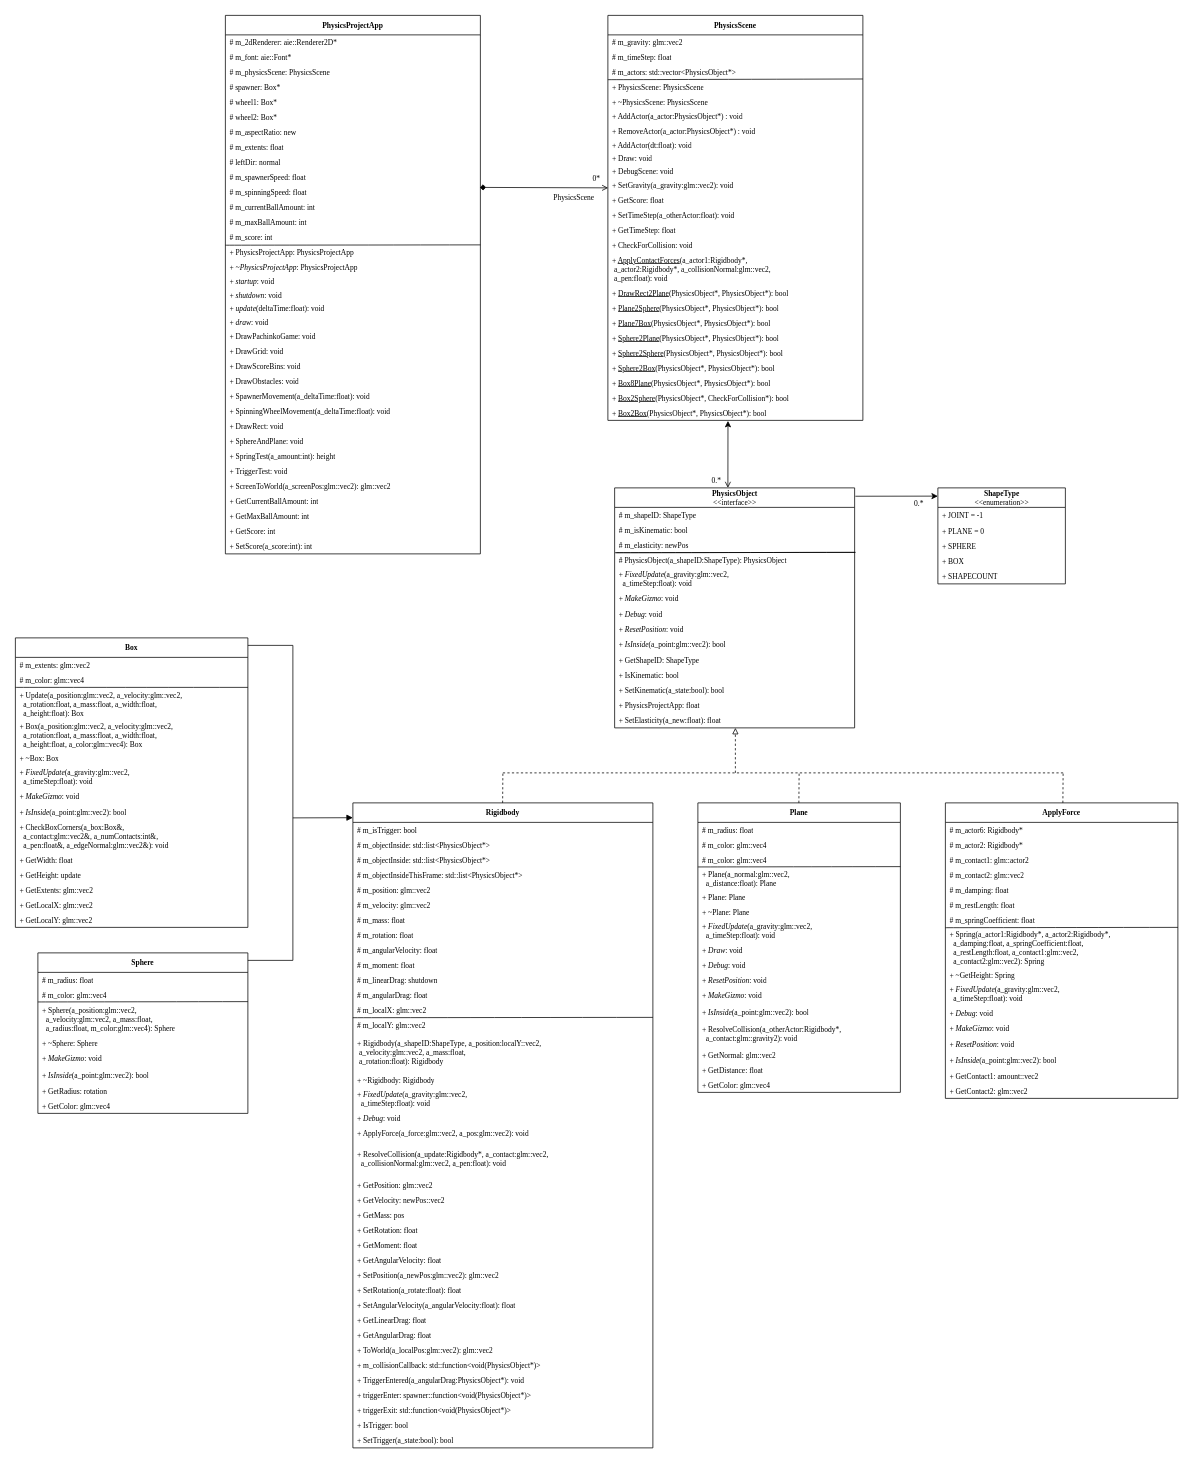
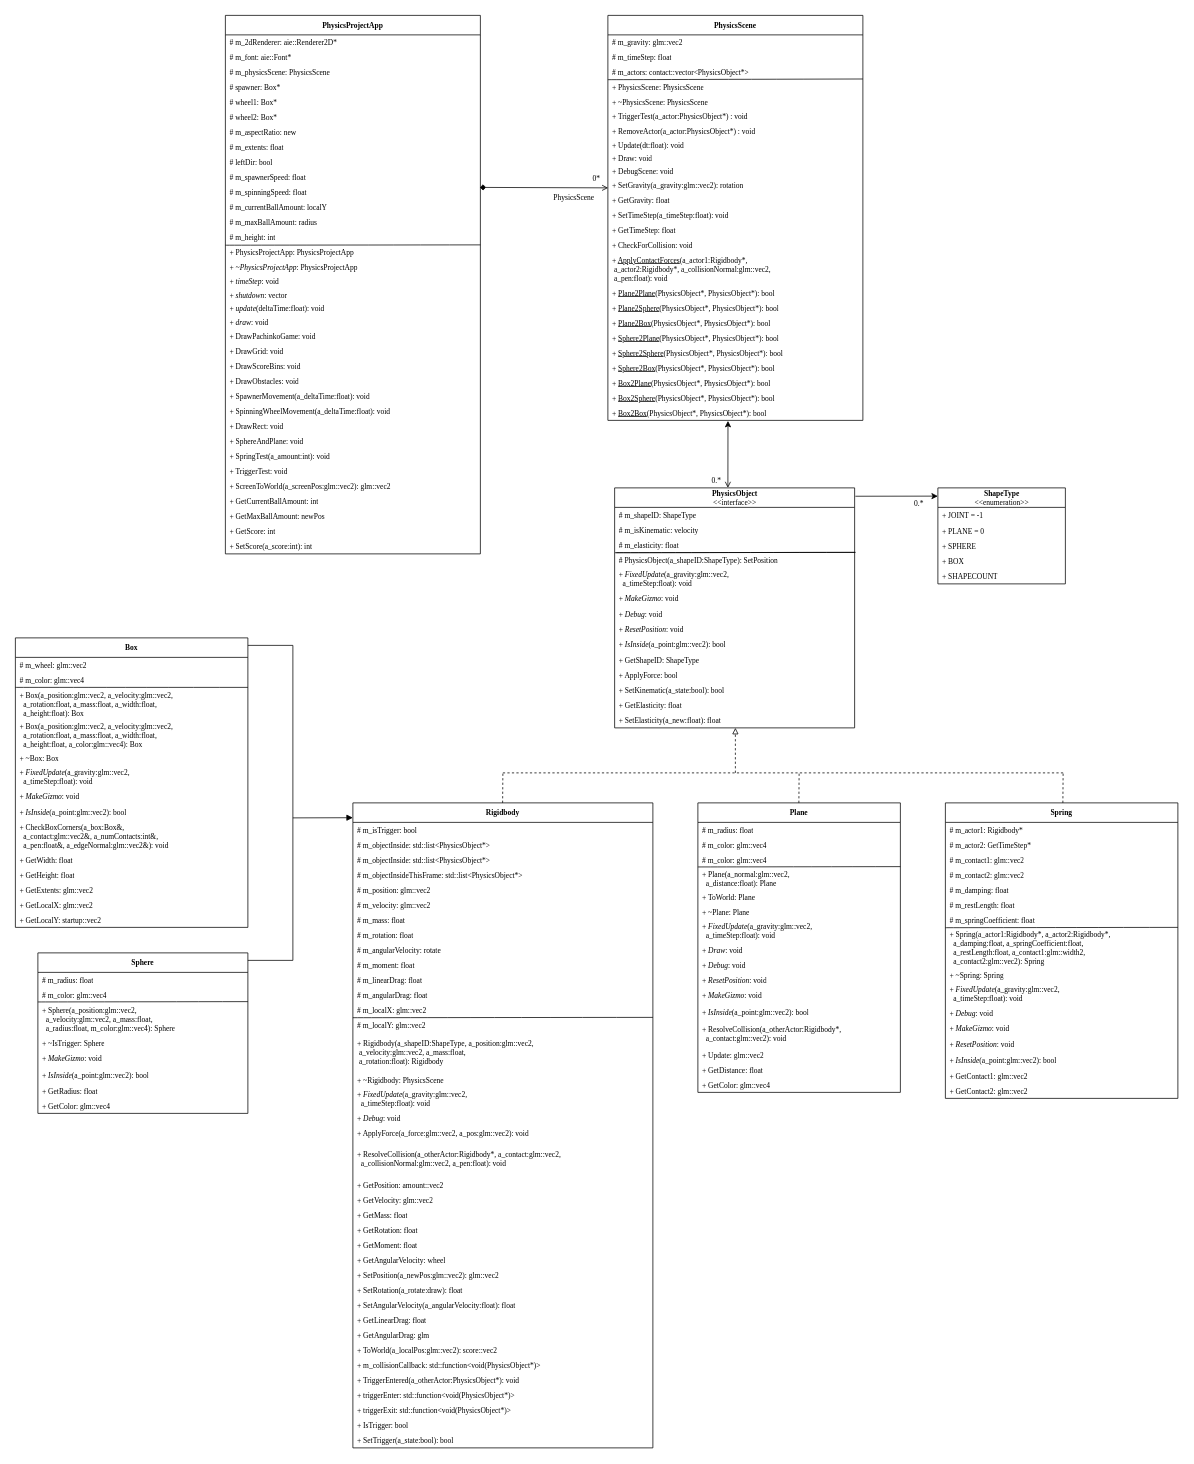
(688, 72) -> (697, 72)
(692, 117) -> (697, 117)
(661, 145) -> (657, 145)
(260, 162) -> (256, 162)
(685, 185) -> (693, 185)
(644, 200) -> (647, 200)
(279, 207) -> (284, 207)
(687, 215) -> (682, 215)
(270, 222) -> (277, 222)
(255, 237) -> (257, 237)
(257, 282) -> (259, 282)
(717, 293) -> (710, 293)
(260, 295) -> (265, 295)
(707, 323) -> (707, 323)
(707, 383) -> (707, 383)
(715, 398) -> (710, 398)
(294, 456) -> (290, 456)
(272, 516) -> (280, 516)
(656, 530) -> (664, 530)
(659, 545) -> (656, 545)
(720, 560) -> (715, 560)
(60, 665) -> (55, 665)
(653, 675) -> (652, 675)
(113, 704) -> (107, 704)
(669, 705) -> (659, 705)
(1061, 813) -> (1061, 813)
(991, 830) -> (991, 830)
(991, 845) -> (996, 845)
(997, 860) -> (992, 860)
(56, 875) -> (53, 875)
(727, 897) -> (731, 897)
(59, 920) -> (69, 920)
(1045, 948) -> (1045, 948)
(405, 950) -> (408, 950)
(987, 975) -> (981, 975)
(403, 980) -> (396, 980)
(783, 1034) -> (783, 1034)
(75, 1043) -> (80, 1043)
(464, 1053) -> (459, 1053)
(742, 1055) -> (736, 1055)
(1002, 1076) -> (994, 1076)
(399, 1080) -> (406, 1080)
(82, 1091) -> (75, 1091)
(468, 1159) -> (476, 1159)
(400, 1185) -> (407, 1185)
(407, 1200) -> (400, 1200)
(384, 1215) -> (387, 1215)
(407, 1260) -> (407, 1260)
(426, 1290) -> (425, 1290)
(401, 1335) -> (397, 1335)
(433, 1350) -> (438, 1350)
(459, 1380) -> (458, 1380)
(464, 1395) -> (456, 1395)
